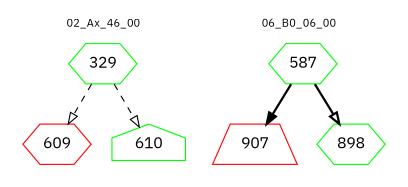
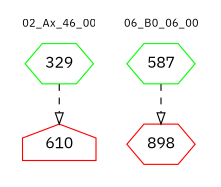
(324, 99) -> (161, 98)
(57, 144) -> none
(149, 144) -> (59, 144)
(255, 144) -> none
(351, 144) -> (161, 144)
